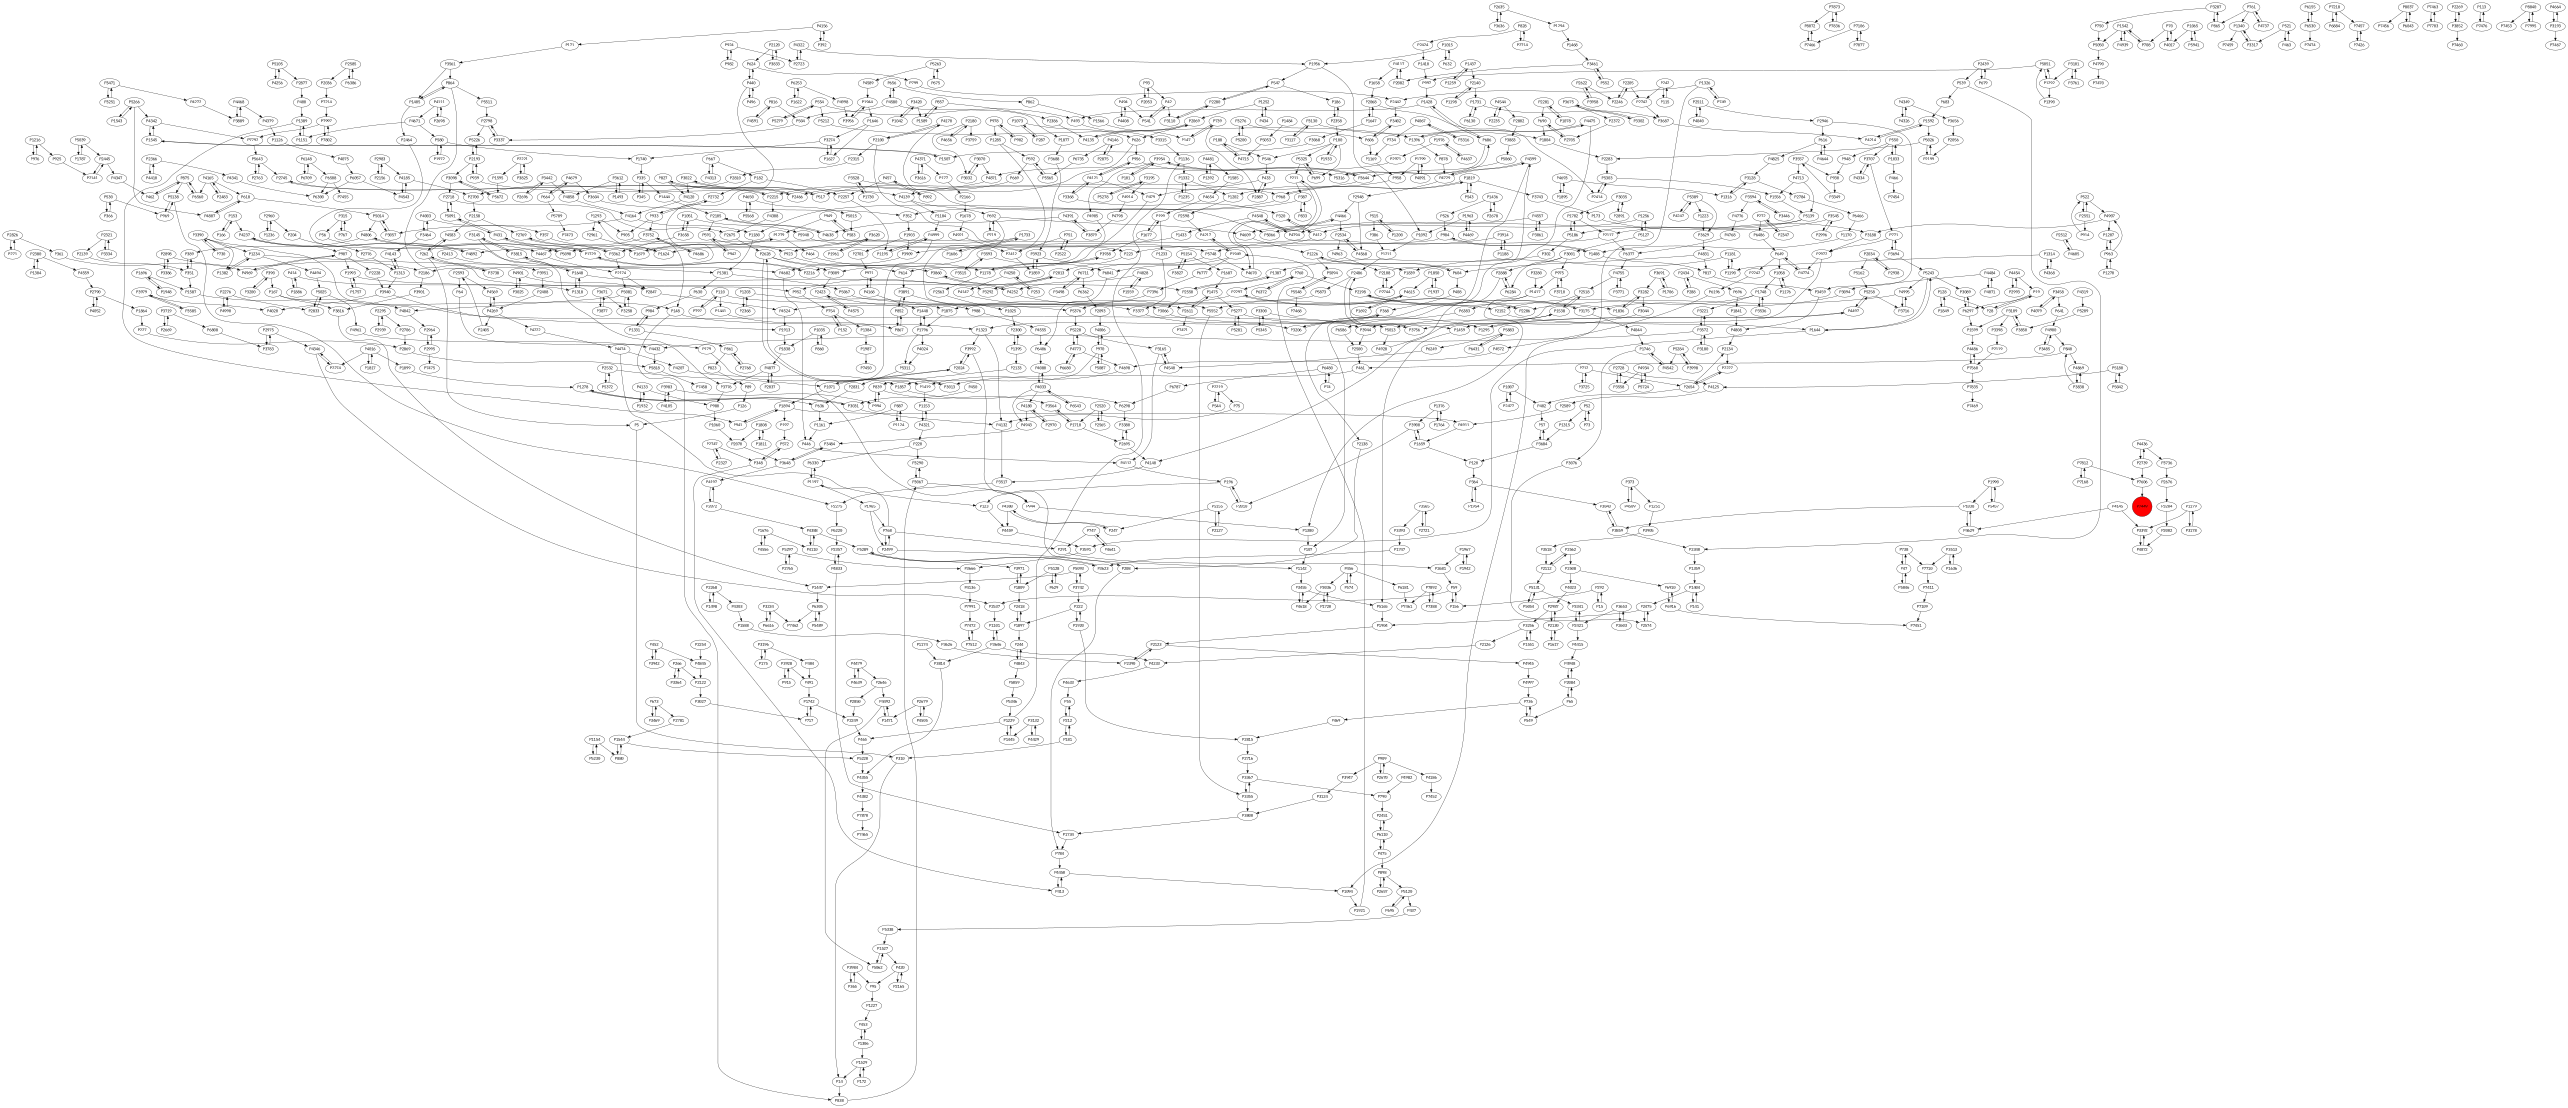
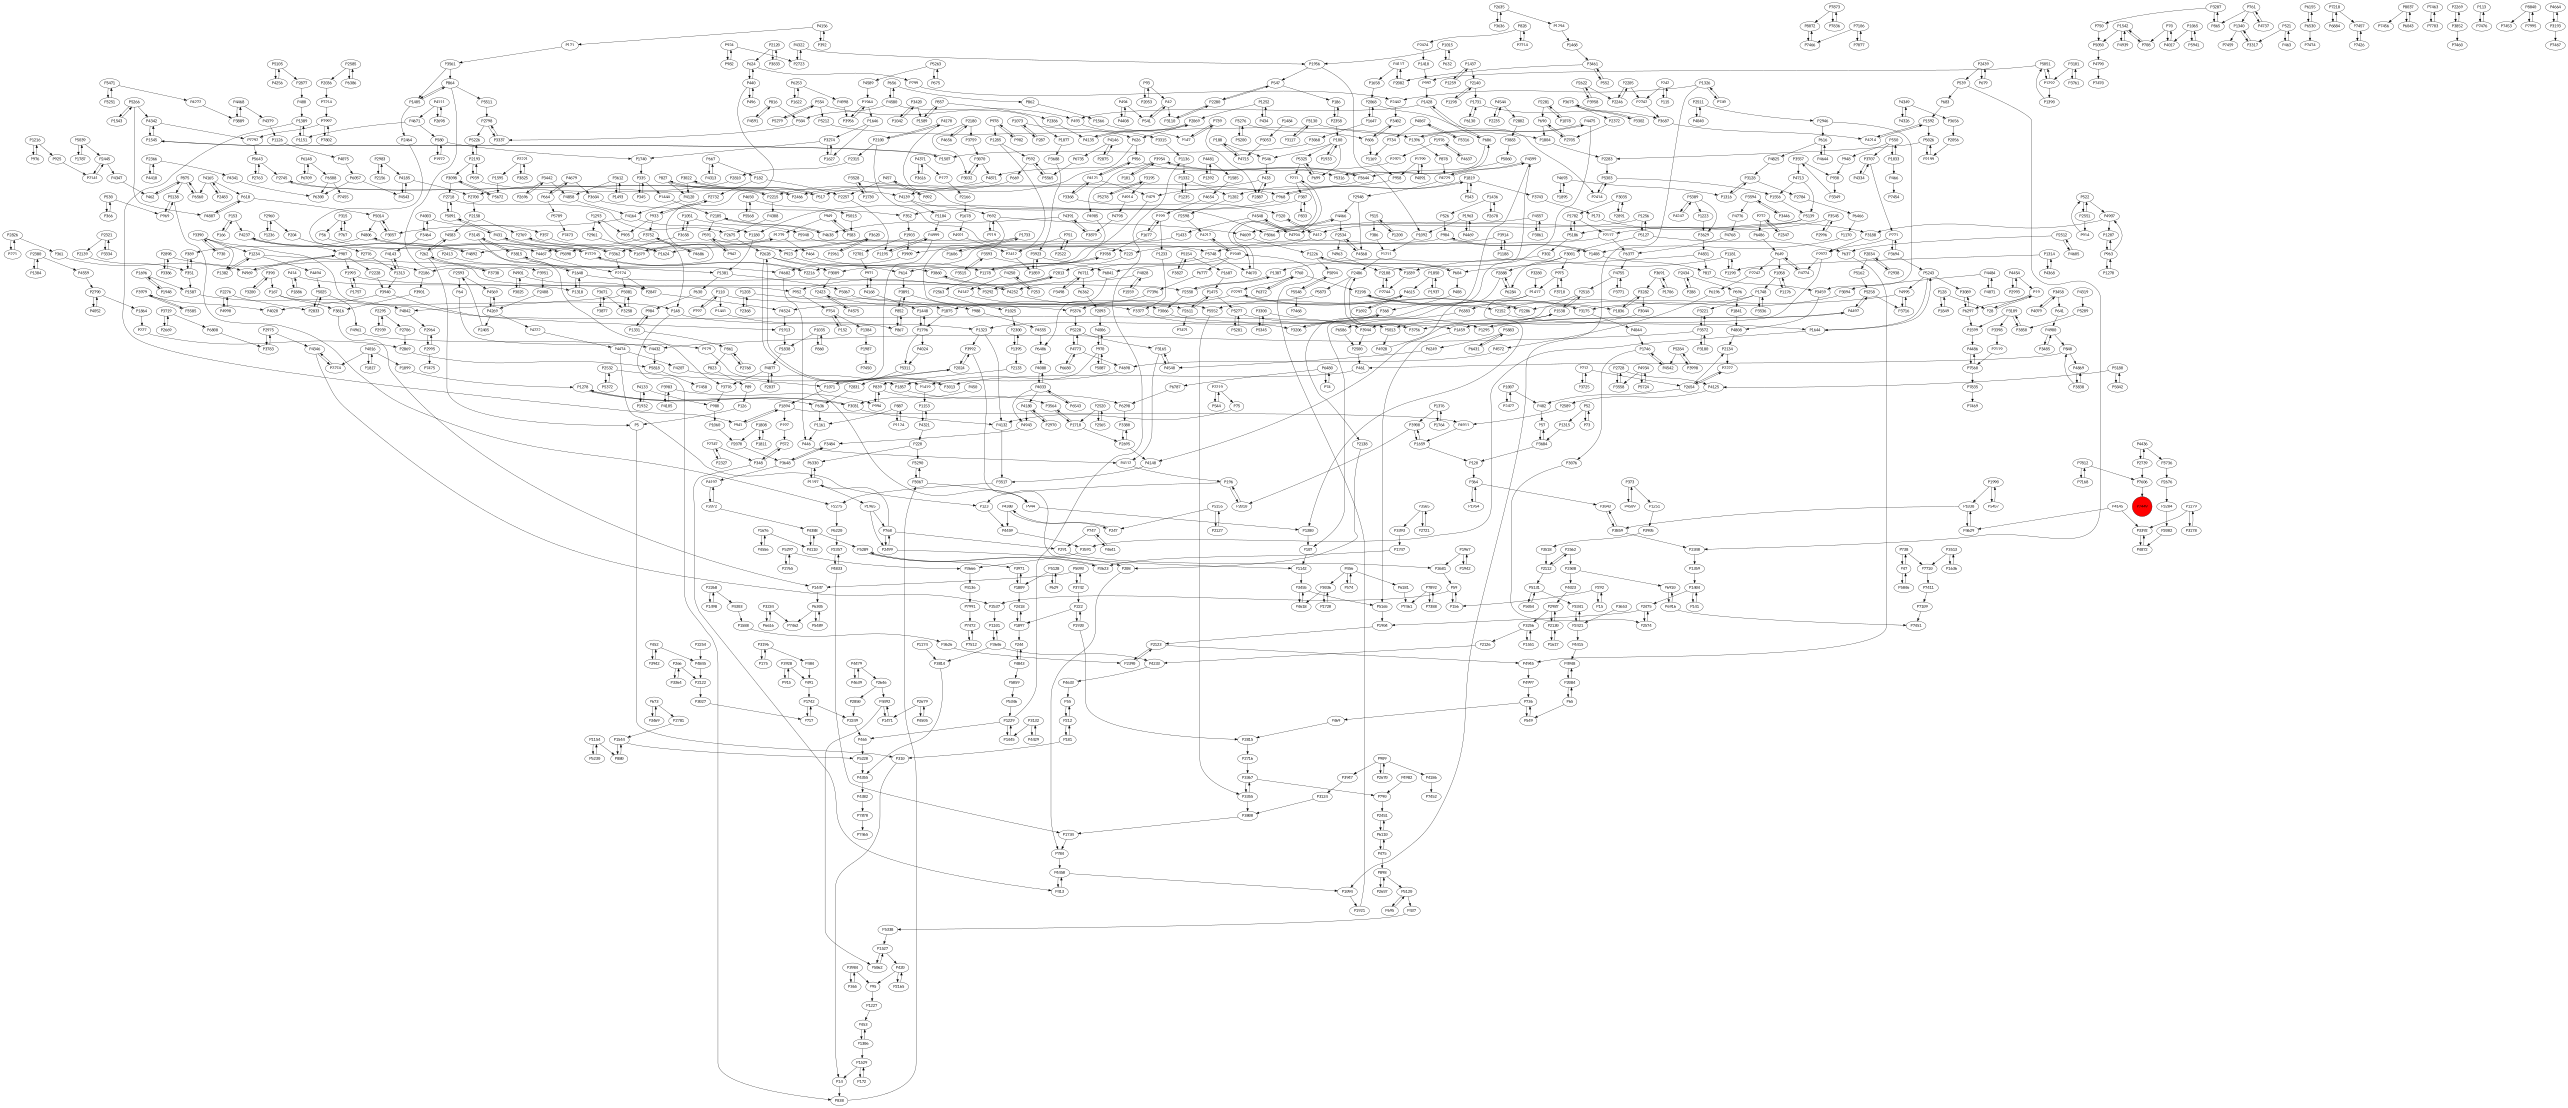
none -> (975, 149)
none -> (1846, 254)
(1622, 626) -> none
